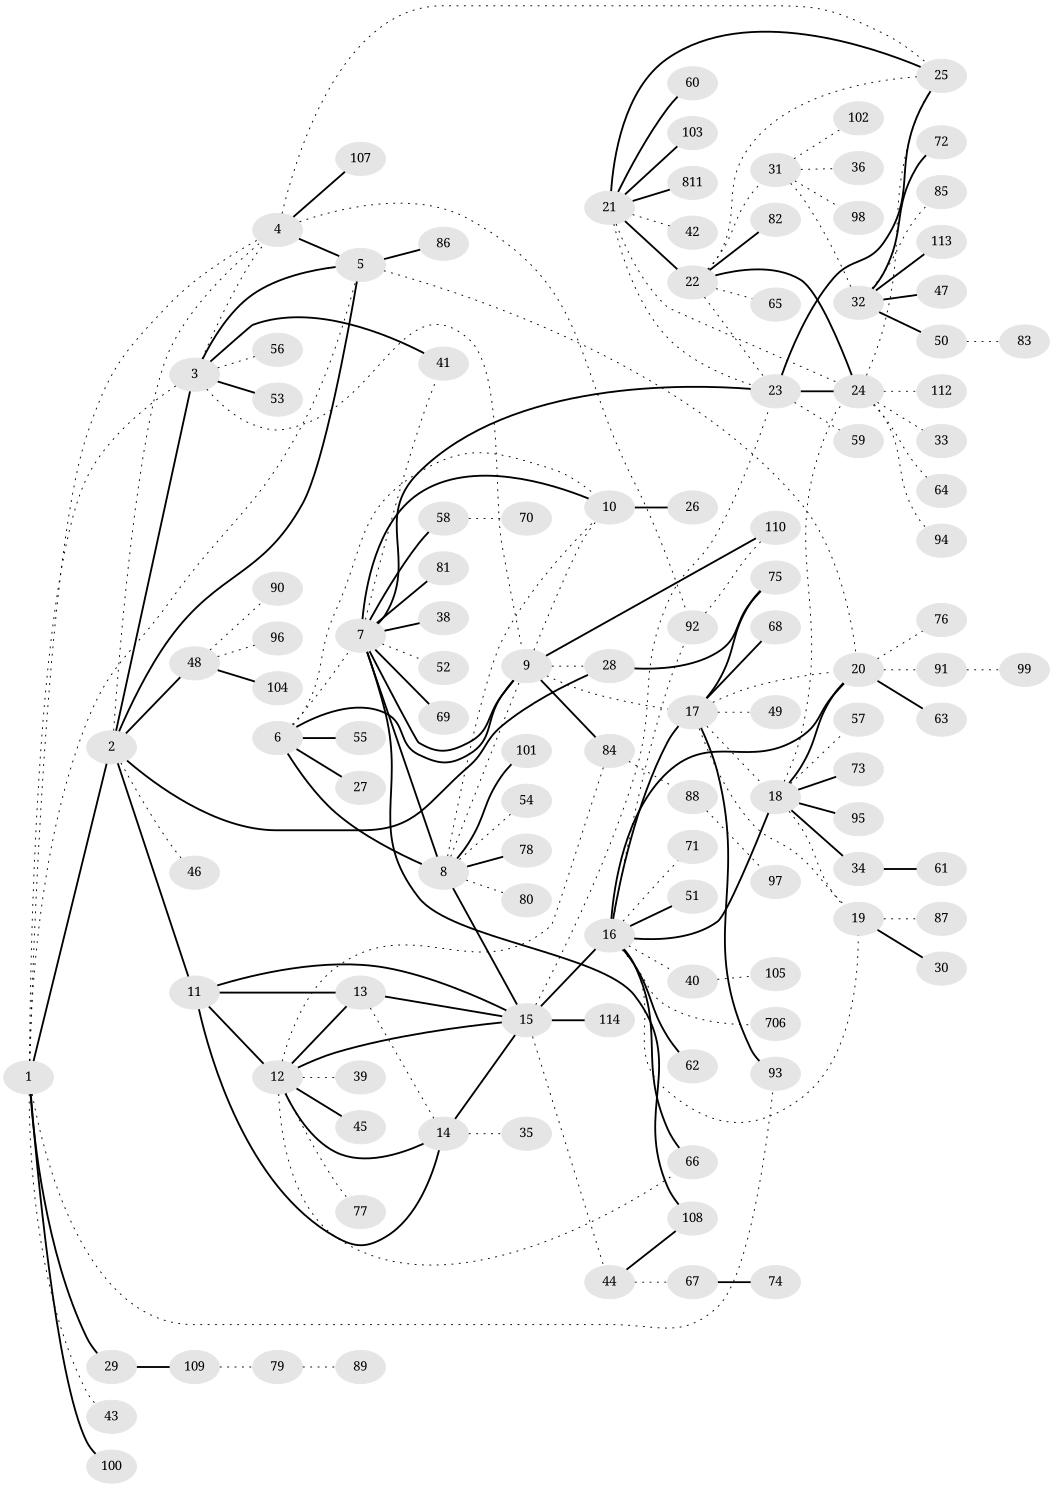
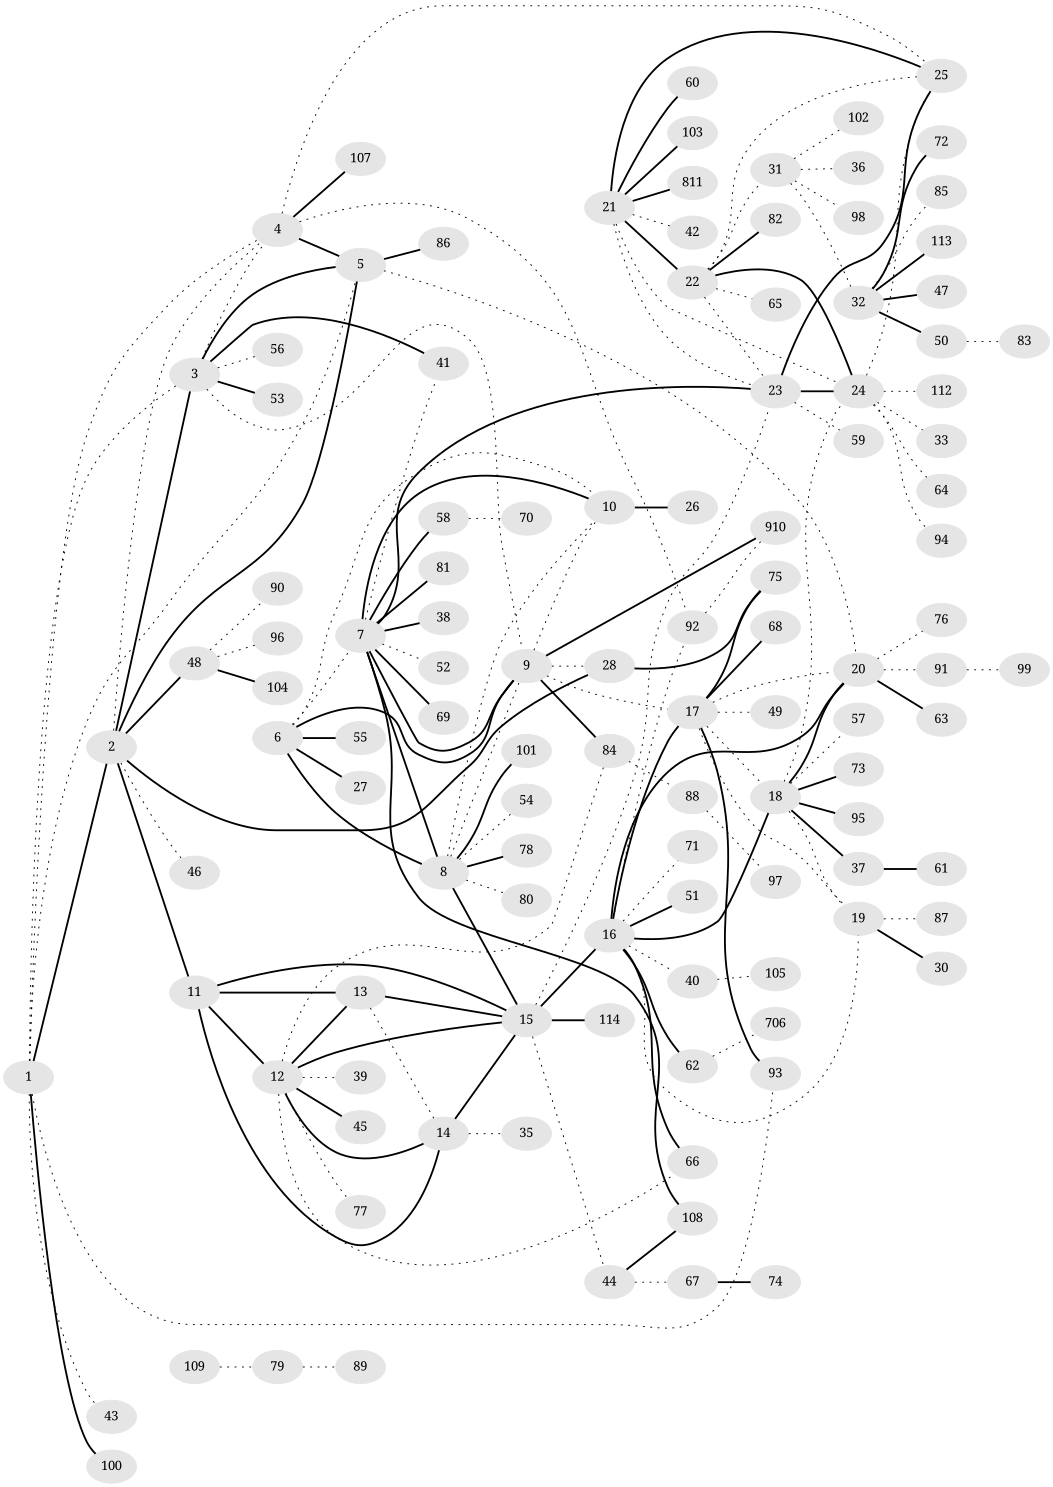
(776, 528) -> (776, 528)
(859, 869) -> (859, 869)
(673, 1009) -> (734, 1045)
(112, 1367) -> none
